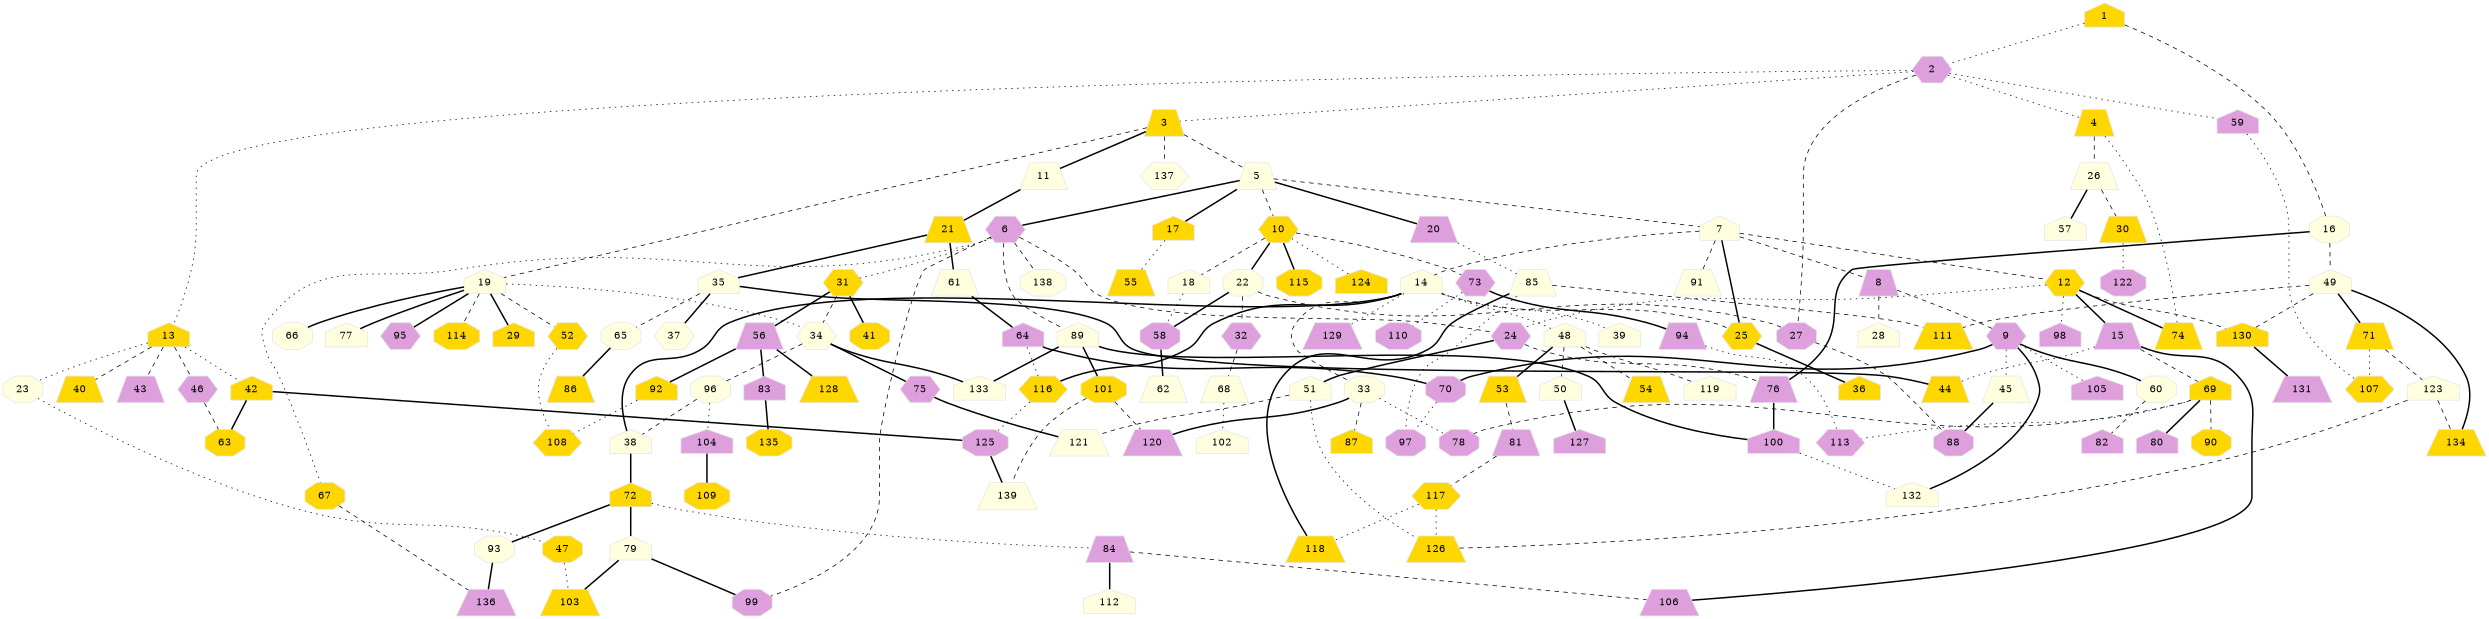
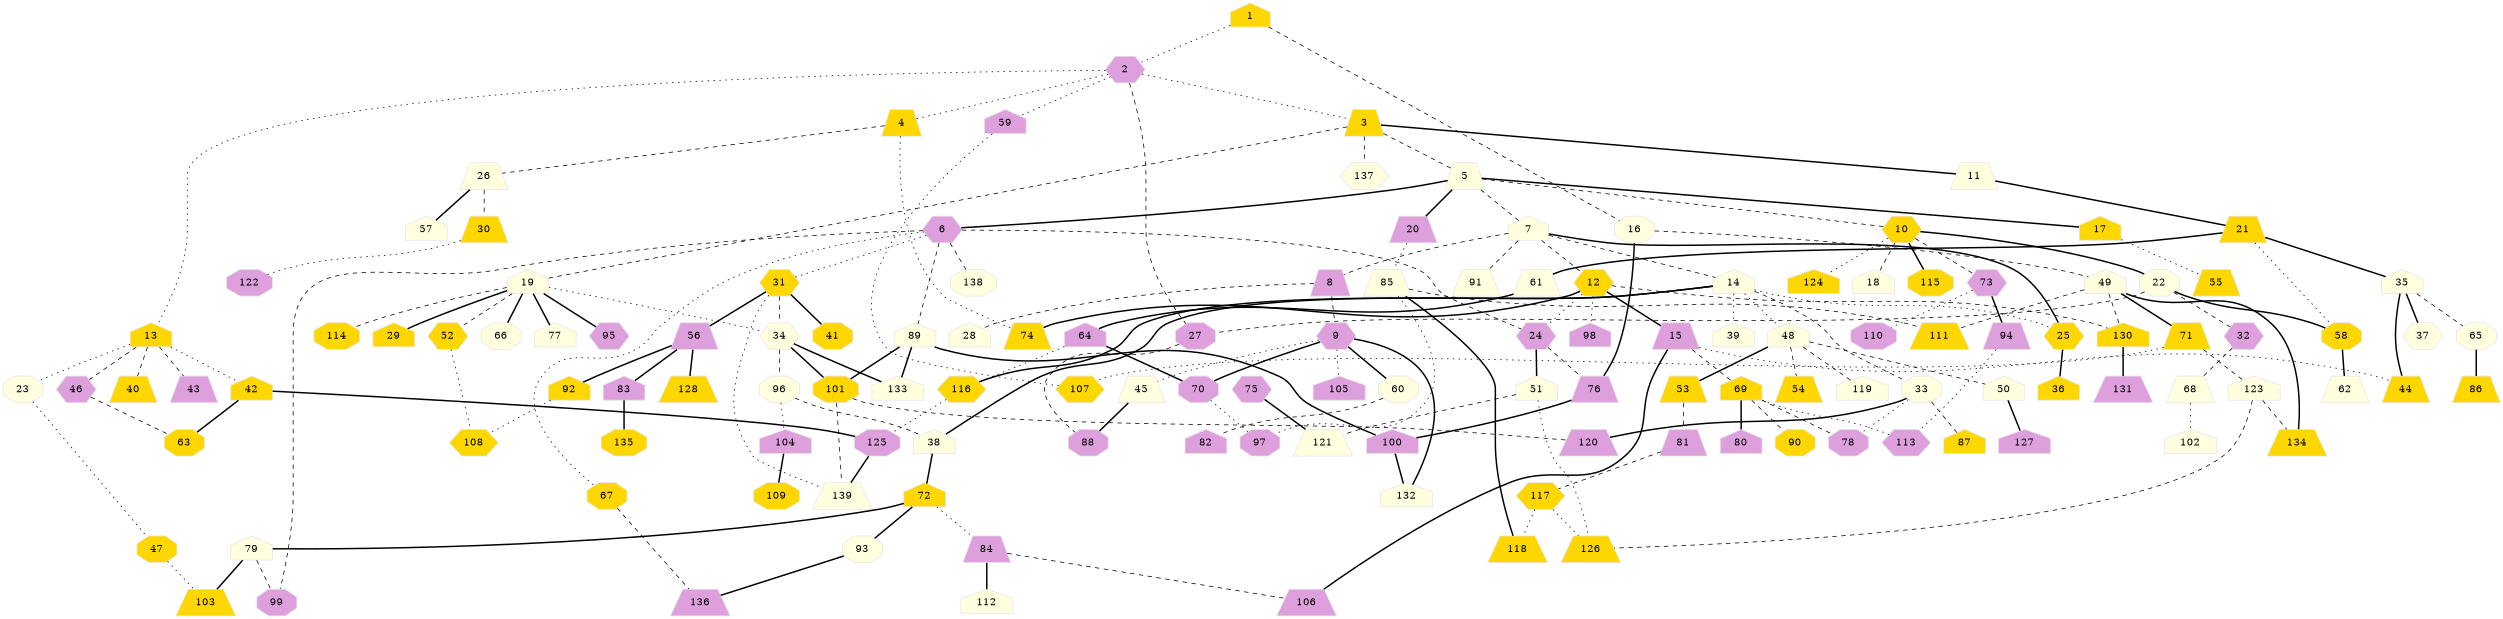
(1175, 308) -> (2293, 283)
(1628, 310) -> (1948, 307)
(1160, 336) -> (2341, 336)
(1332, 336) -> none
(868, 363) -> (807, 362)
none -> (735, 412)
(1847, 471) -> (1399, 469)
(694, 577) -> (264, 575)
